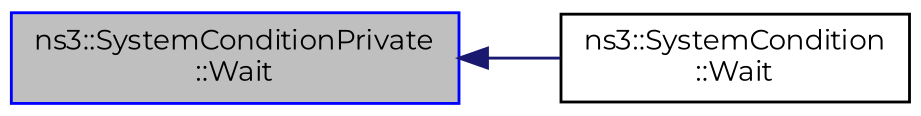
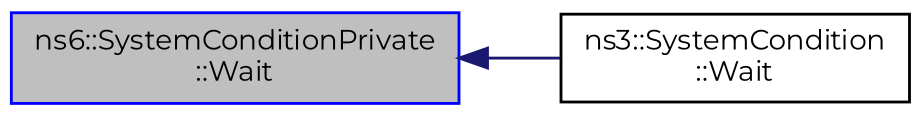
(235, 58) -> (235, 58)
